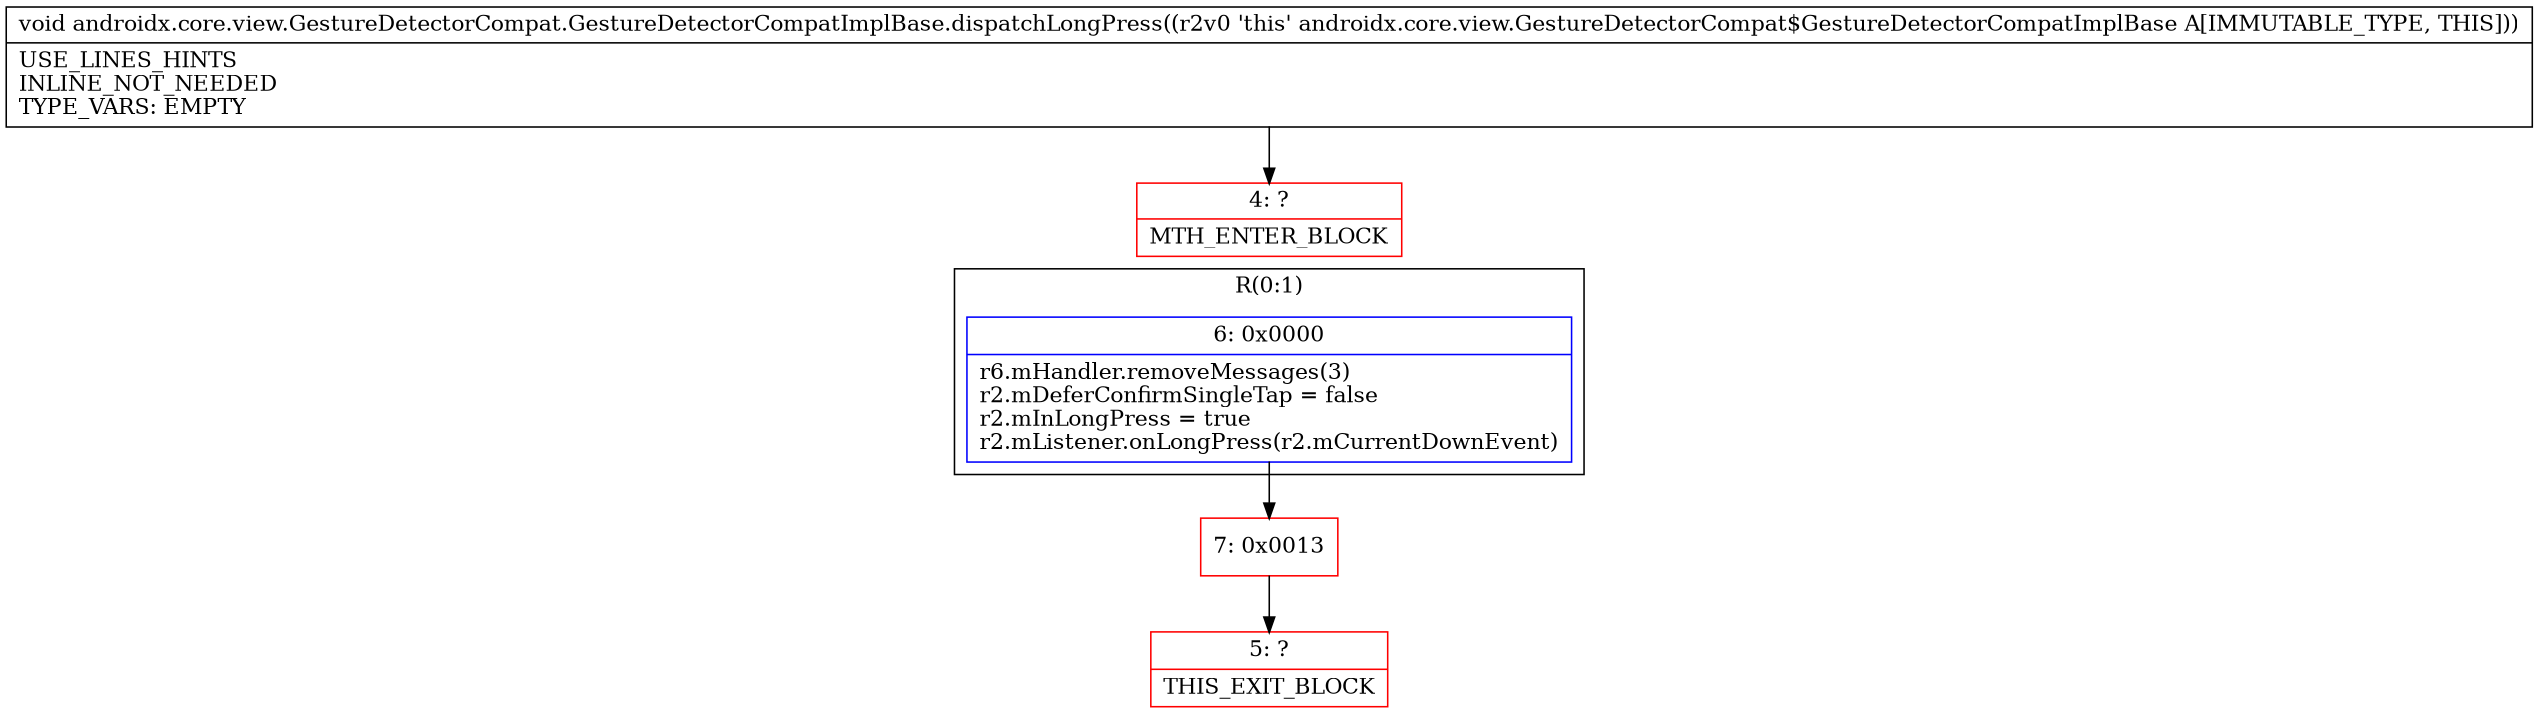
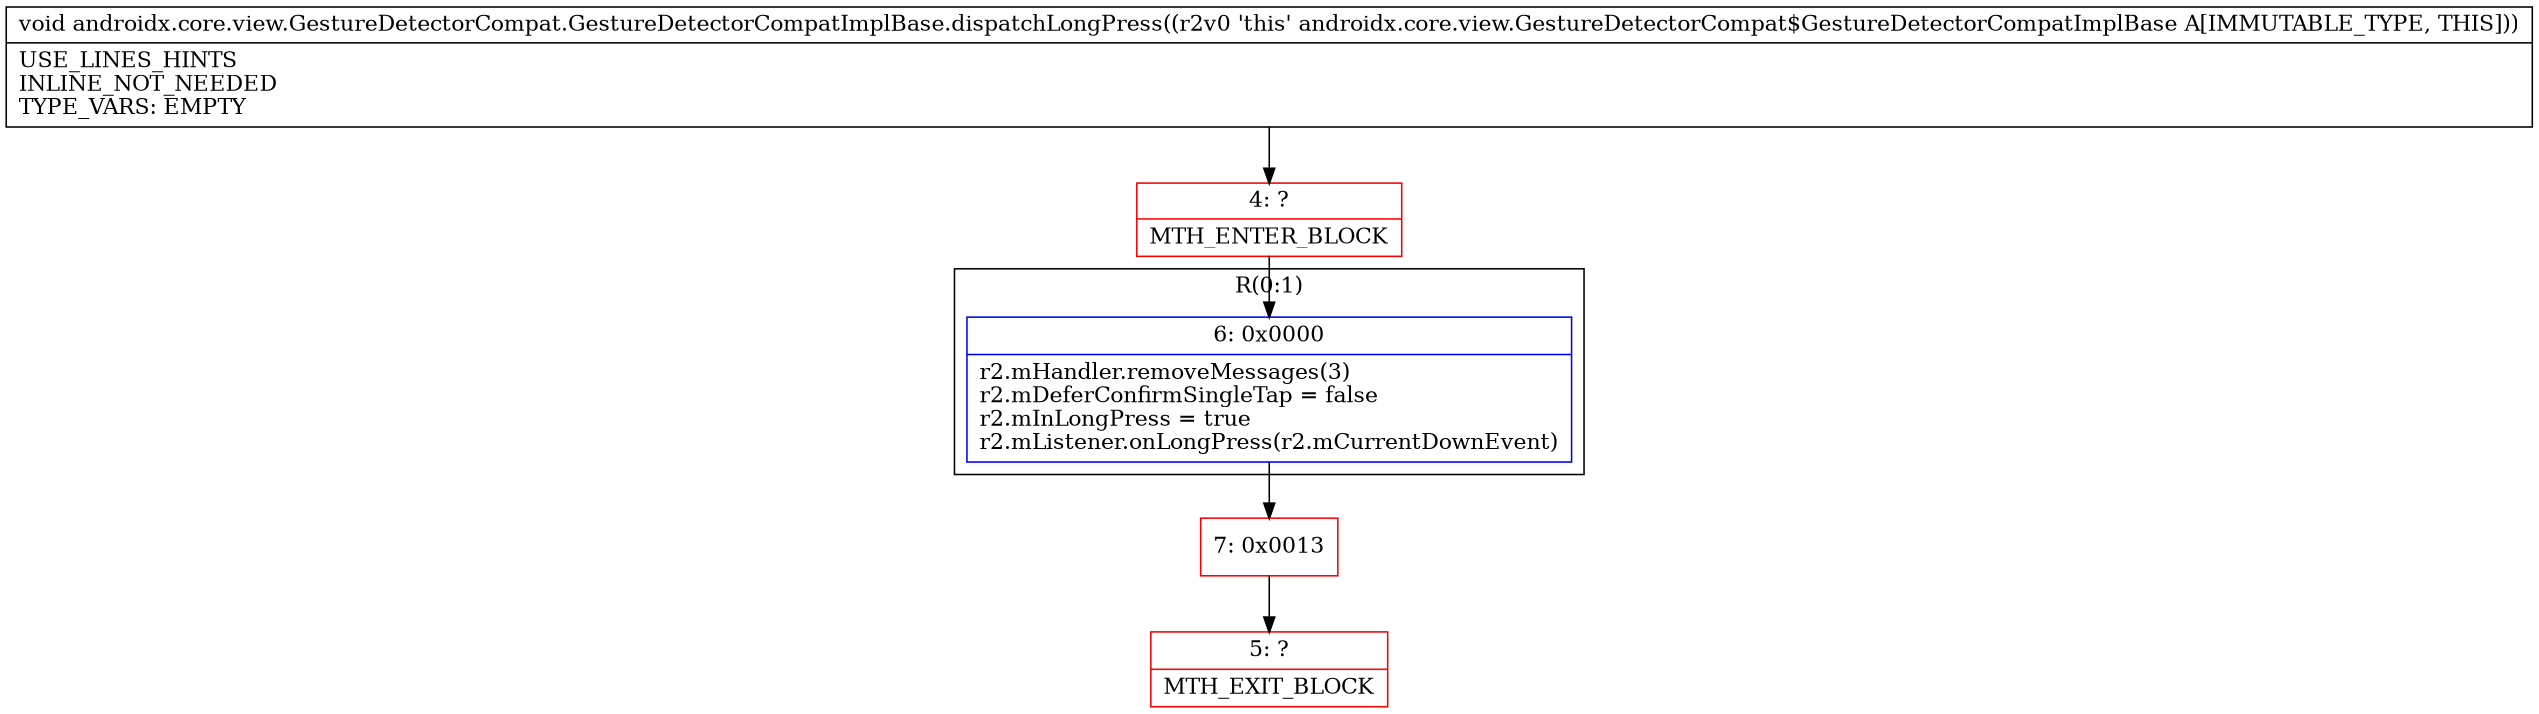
none -> (1269, 279)
(1165, 372) -> (1165, 372)
(1269, 687) -> (1269, 687)
